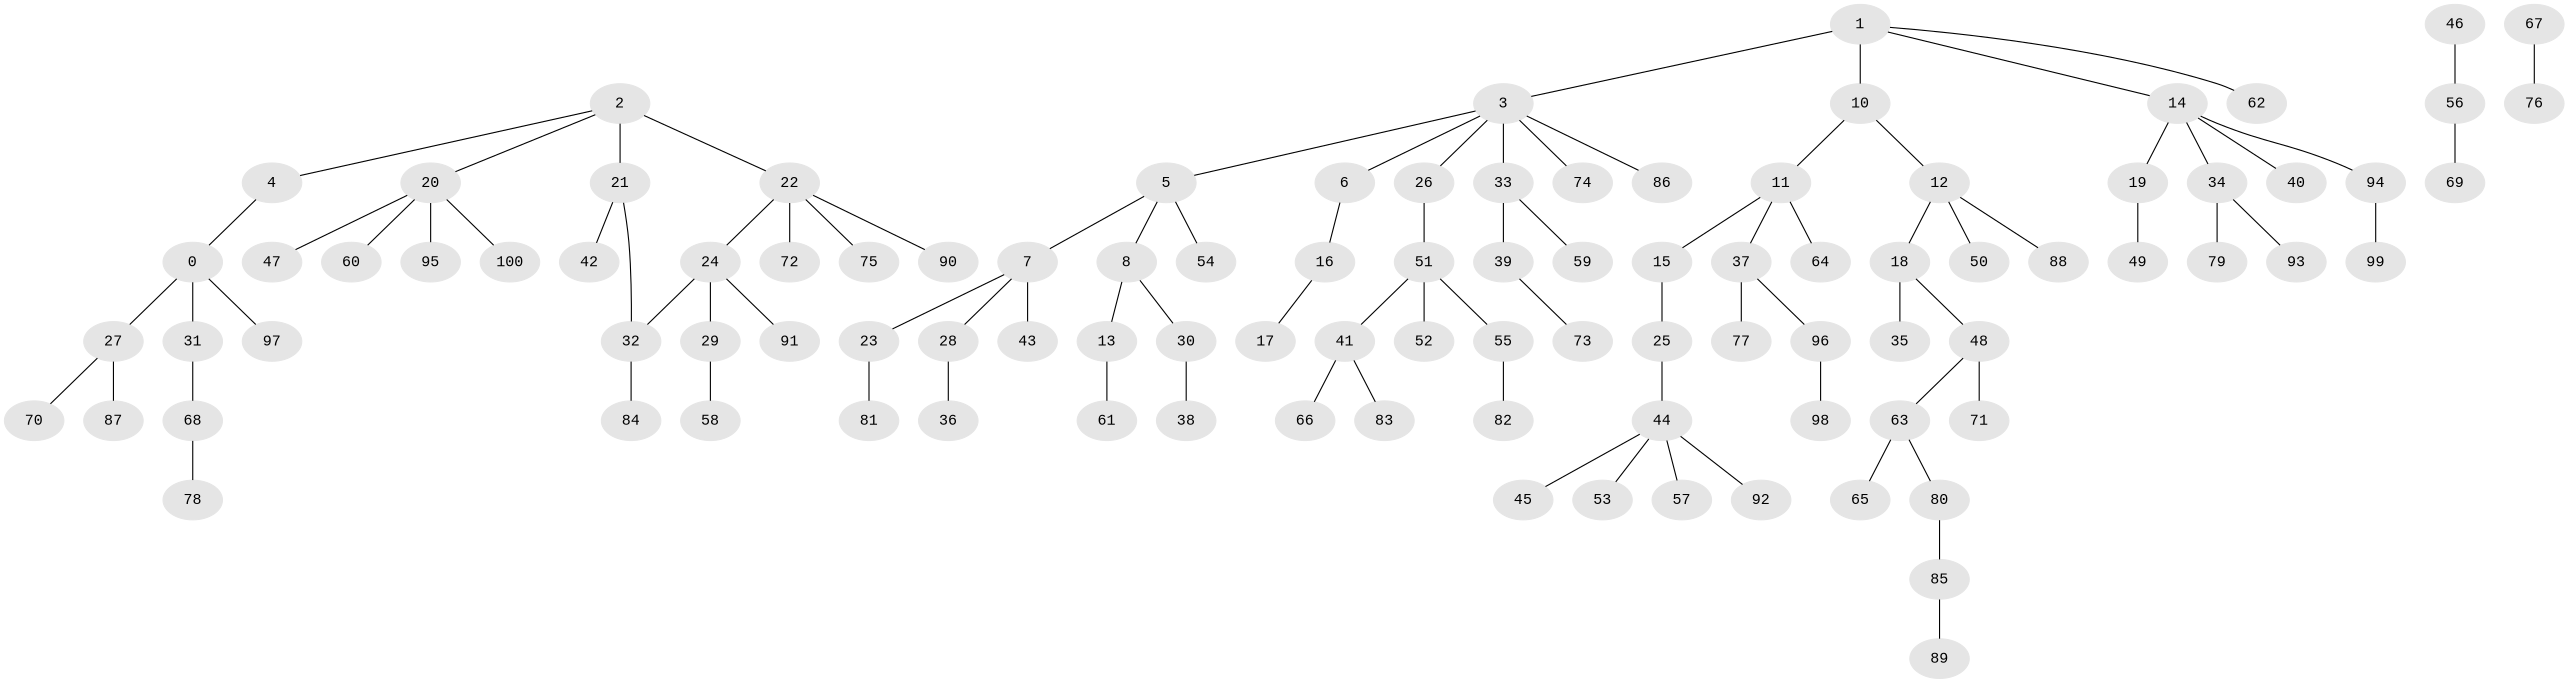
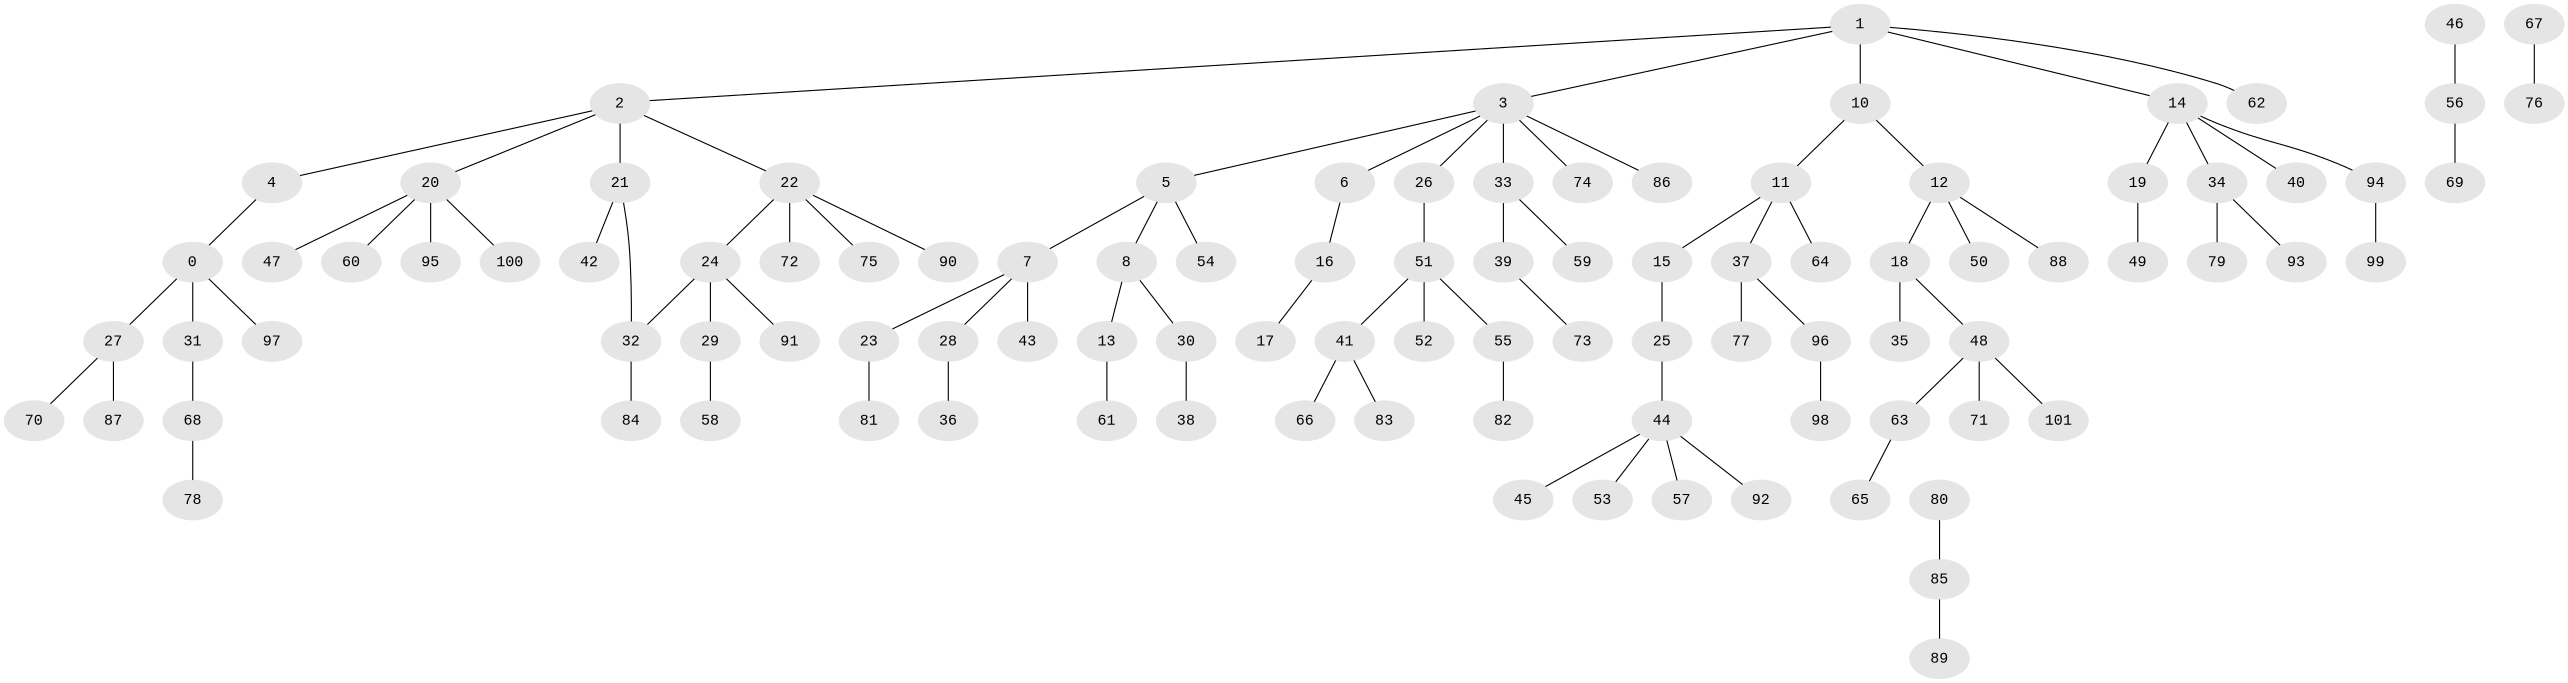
none -> (1240, 64)
none -> (2058, 421)
(1920, 460) -> none
